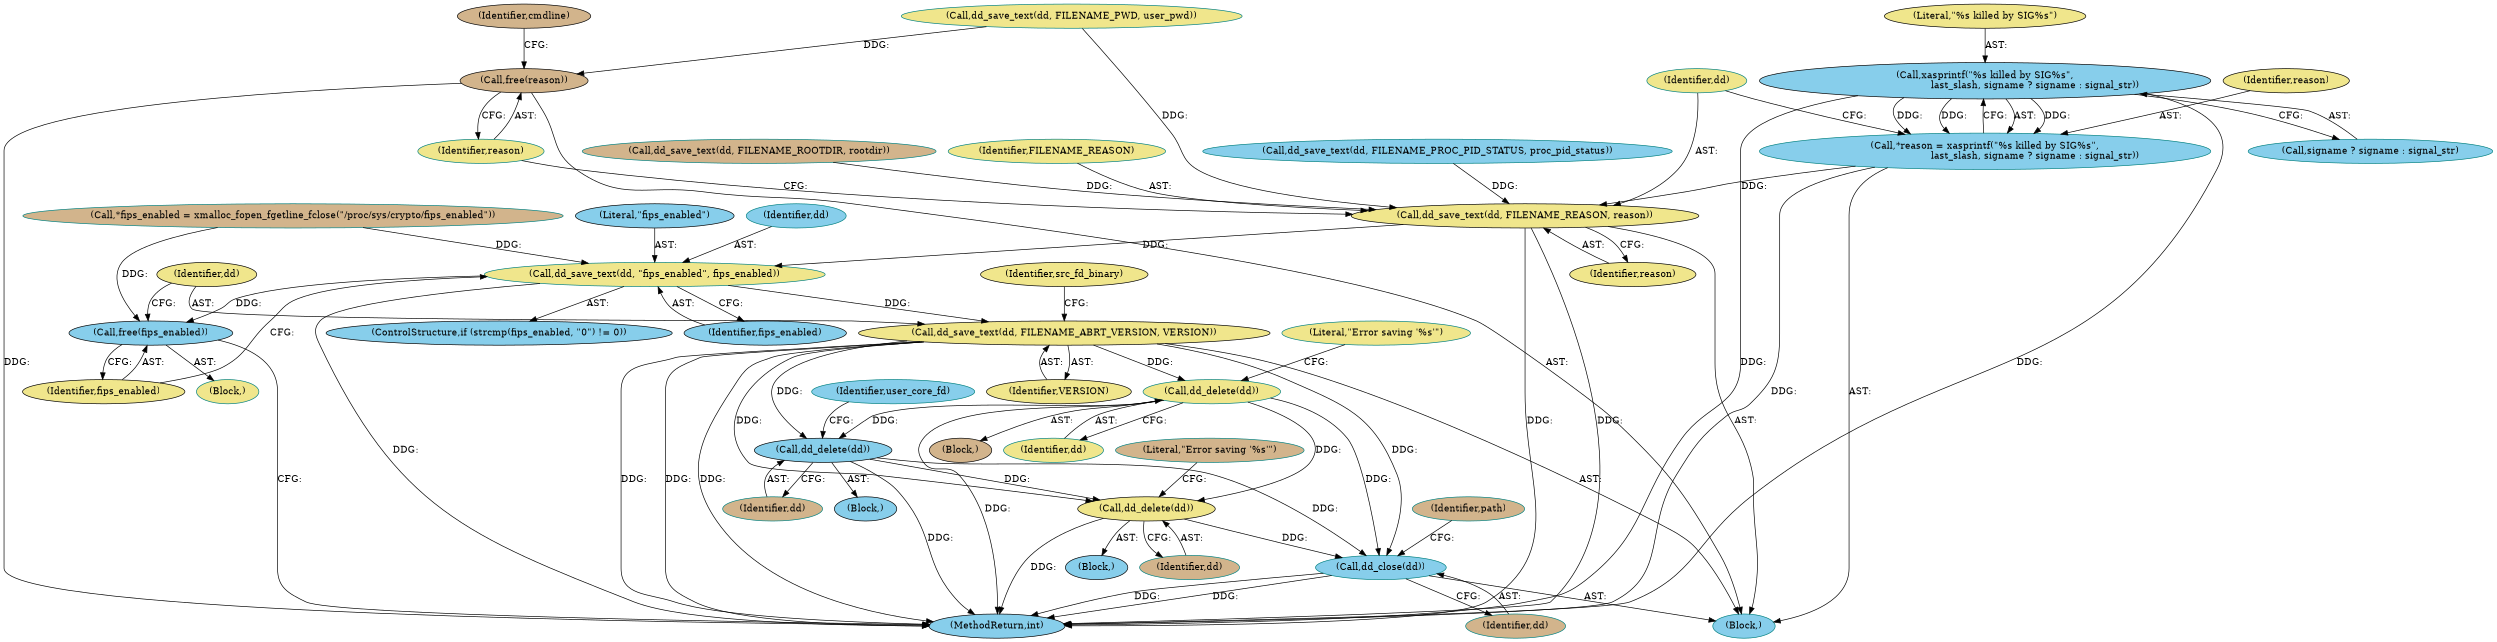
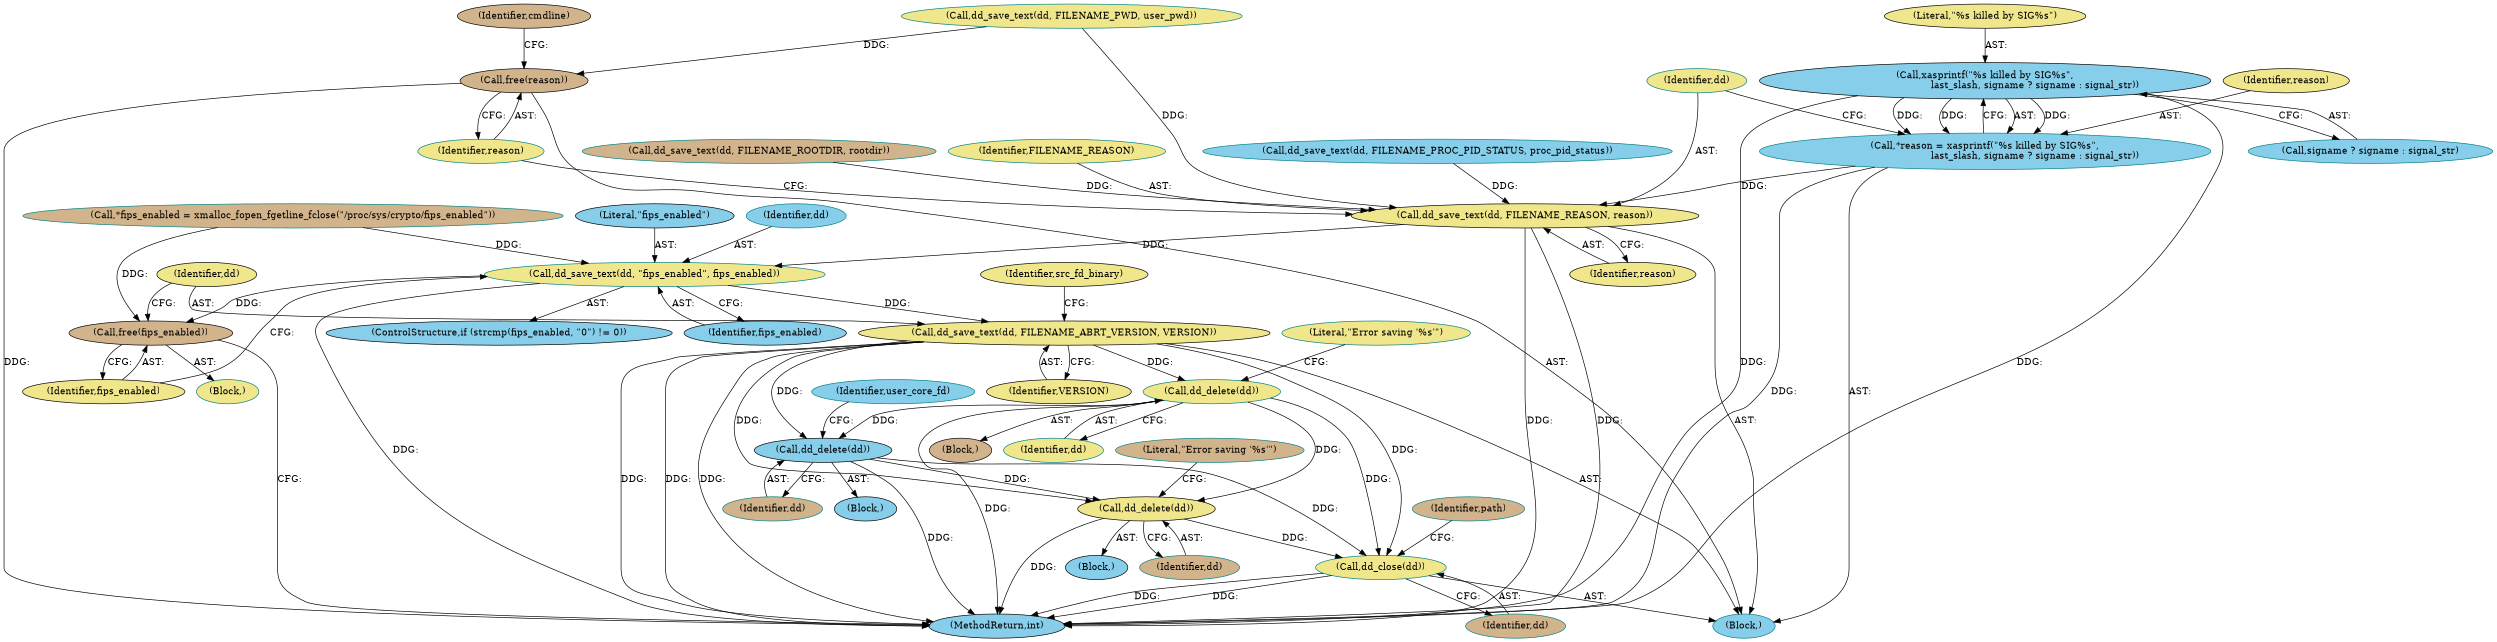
(151, 333) -> (151, 333)
(1084, 362) -> (1084, 362)
(1381, 568) -> (1381, 568)
